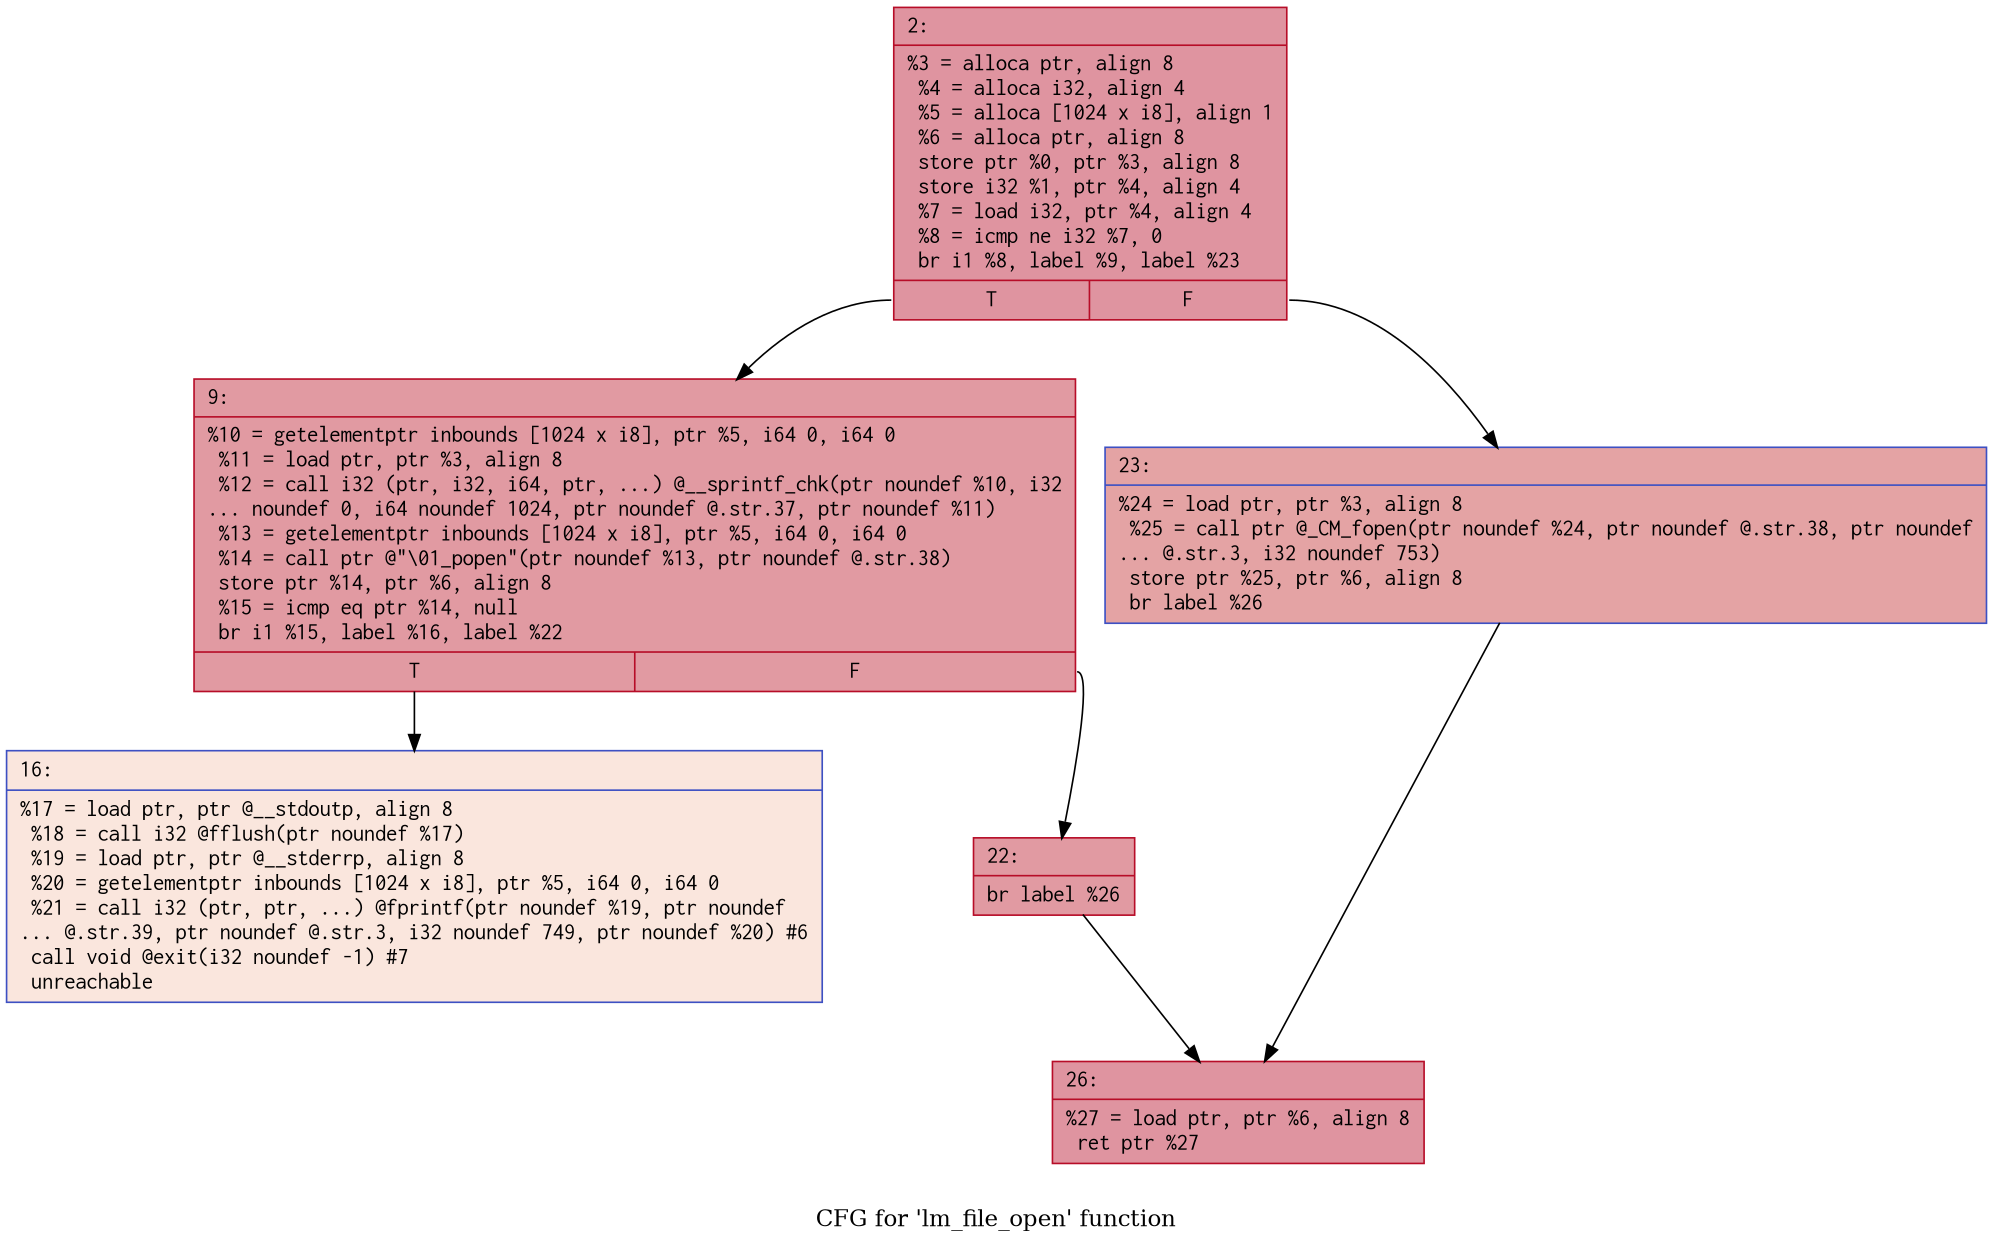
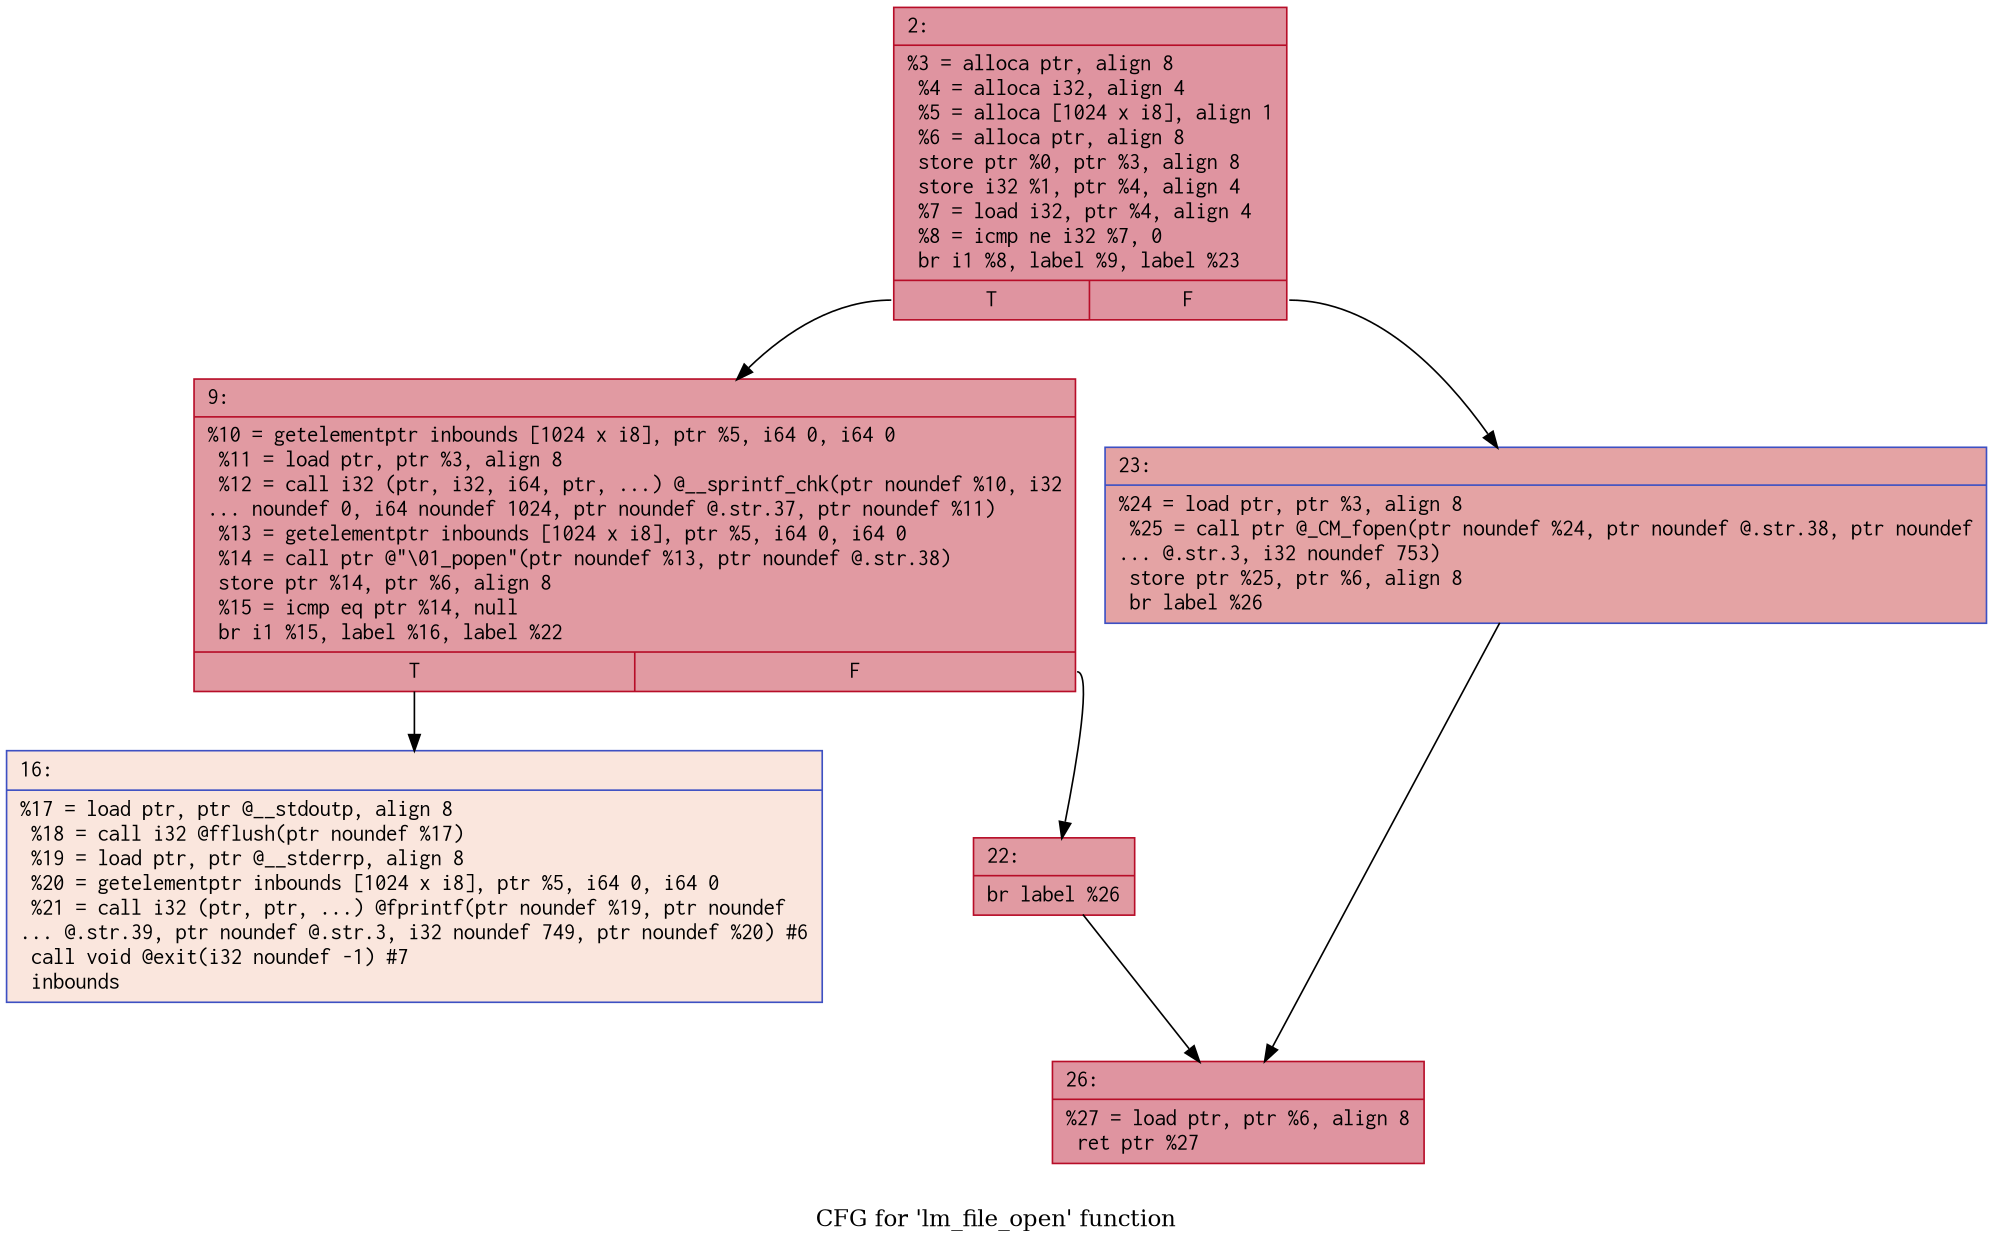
(87, 982) -> (70, 982)
